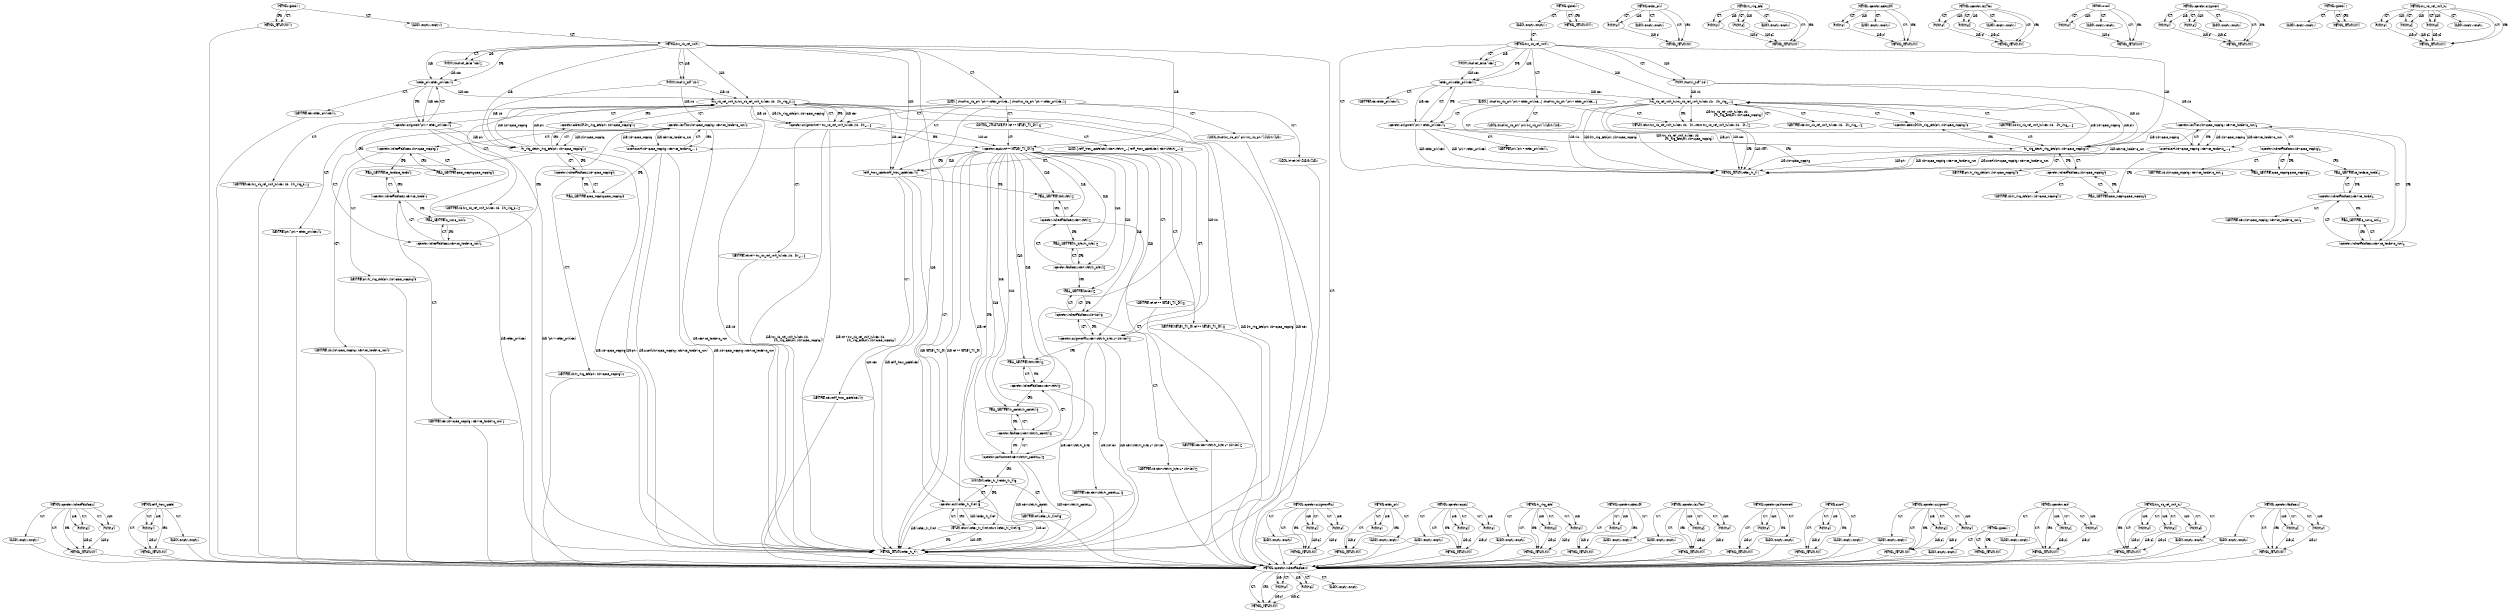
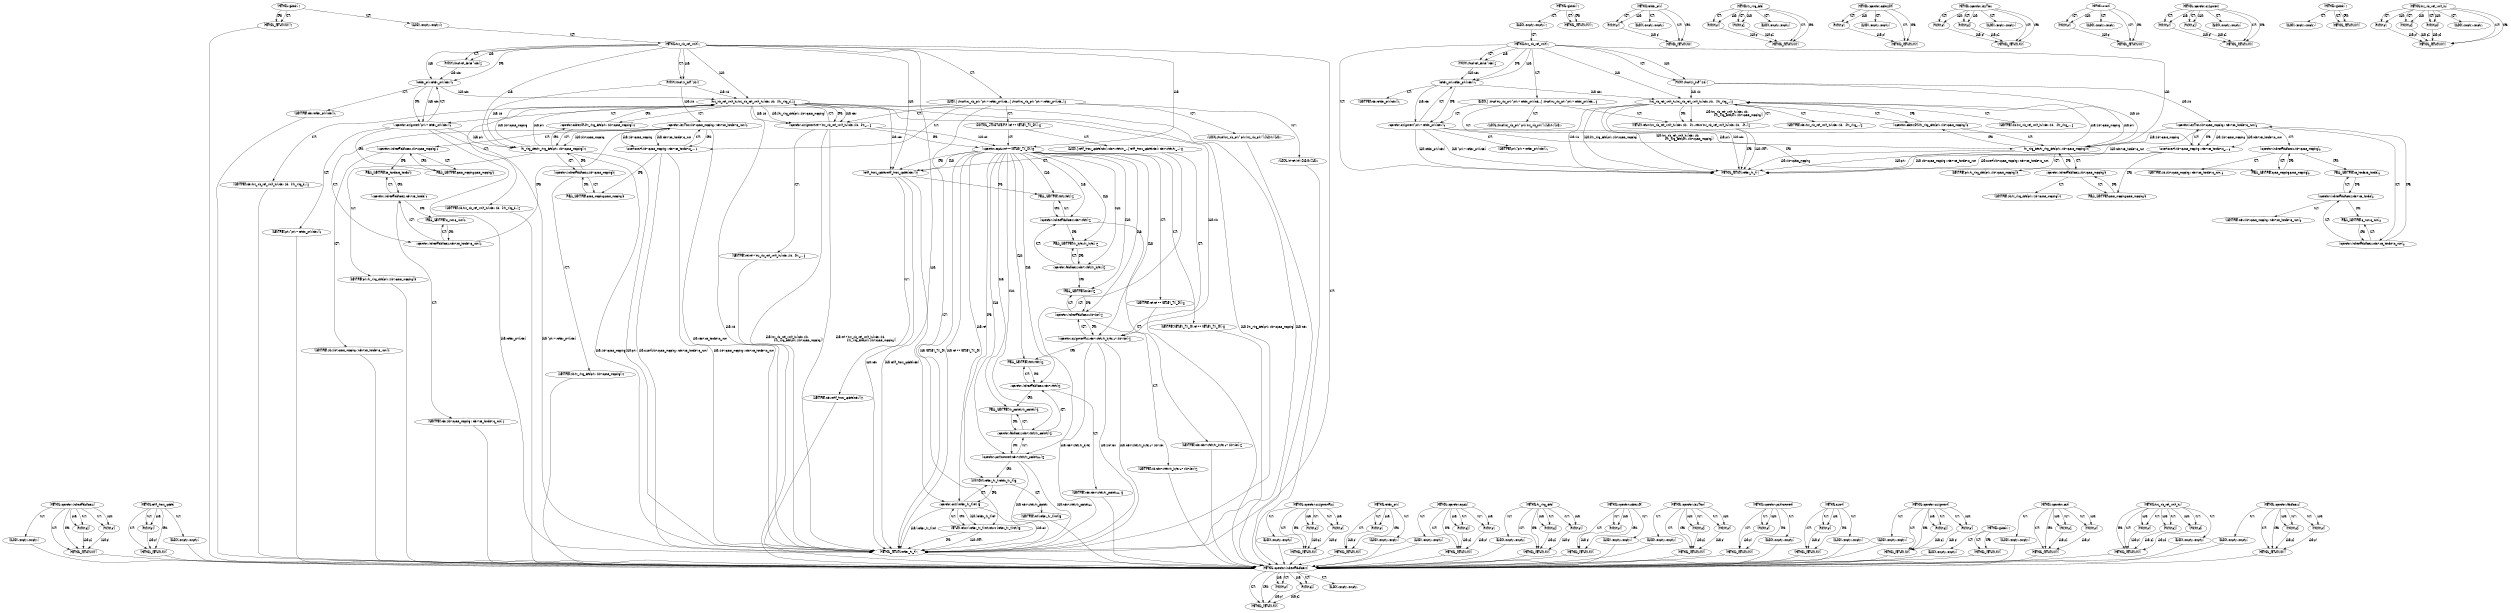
(1101, 315) -> (1101, 315)
